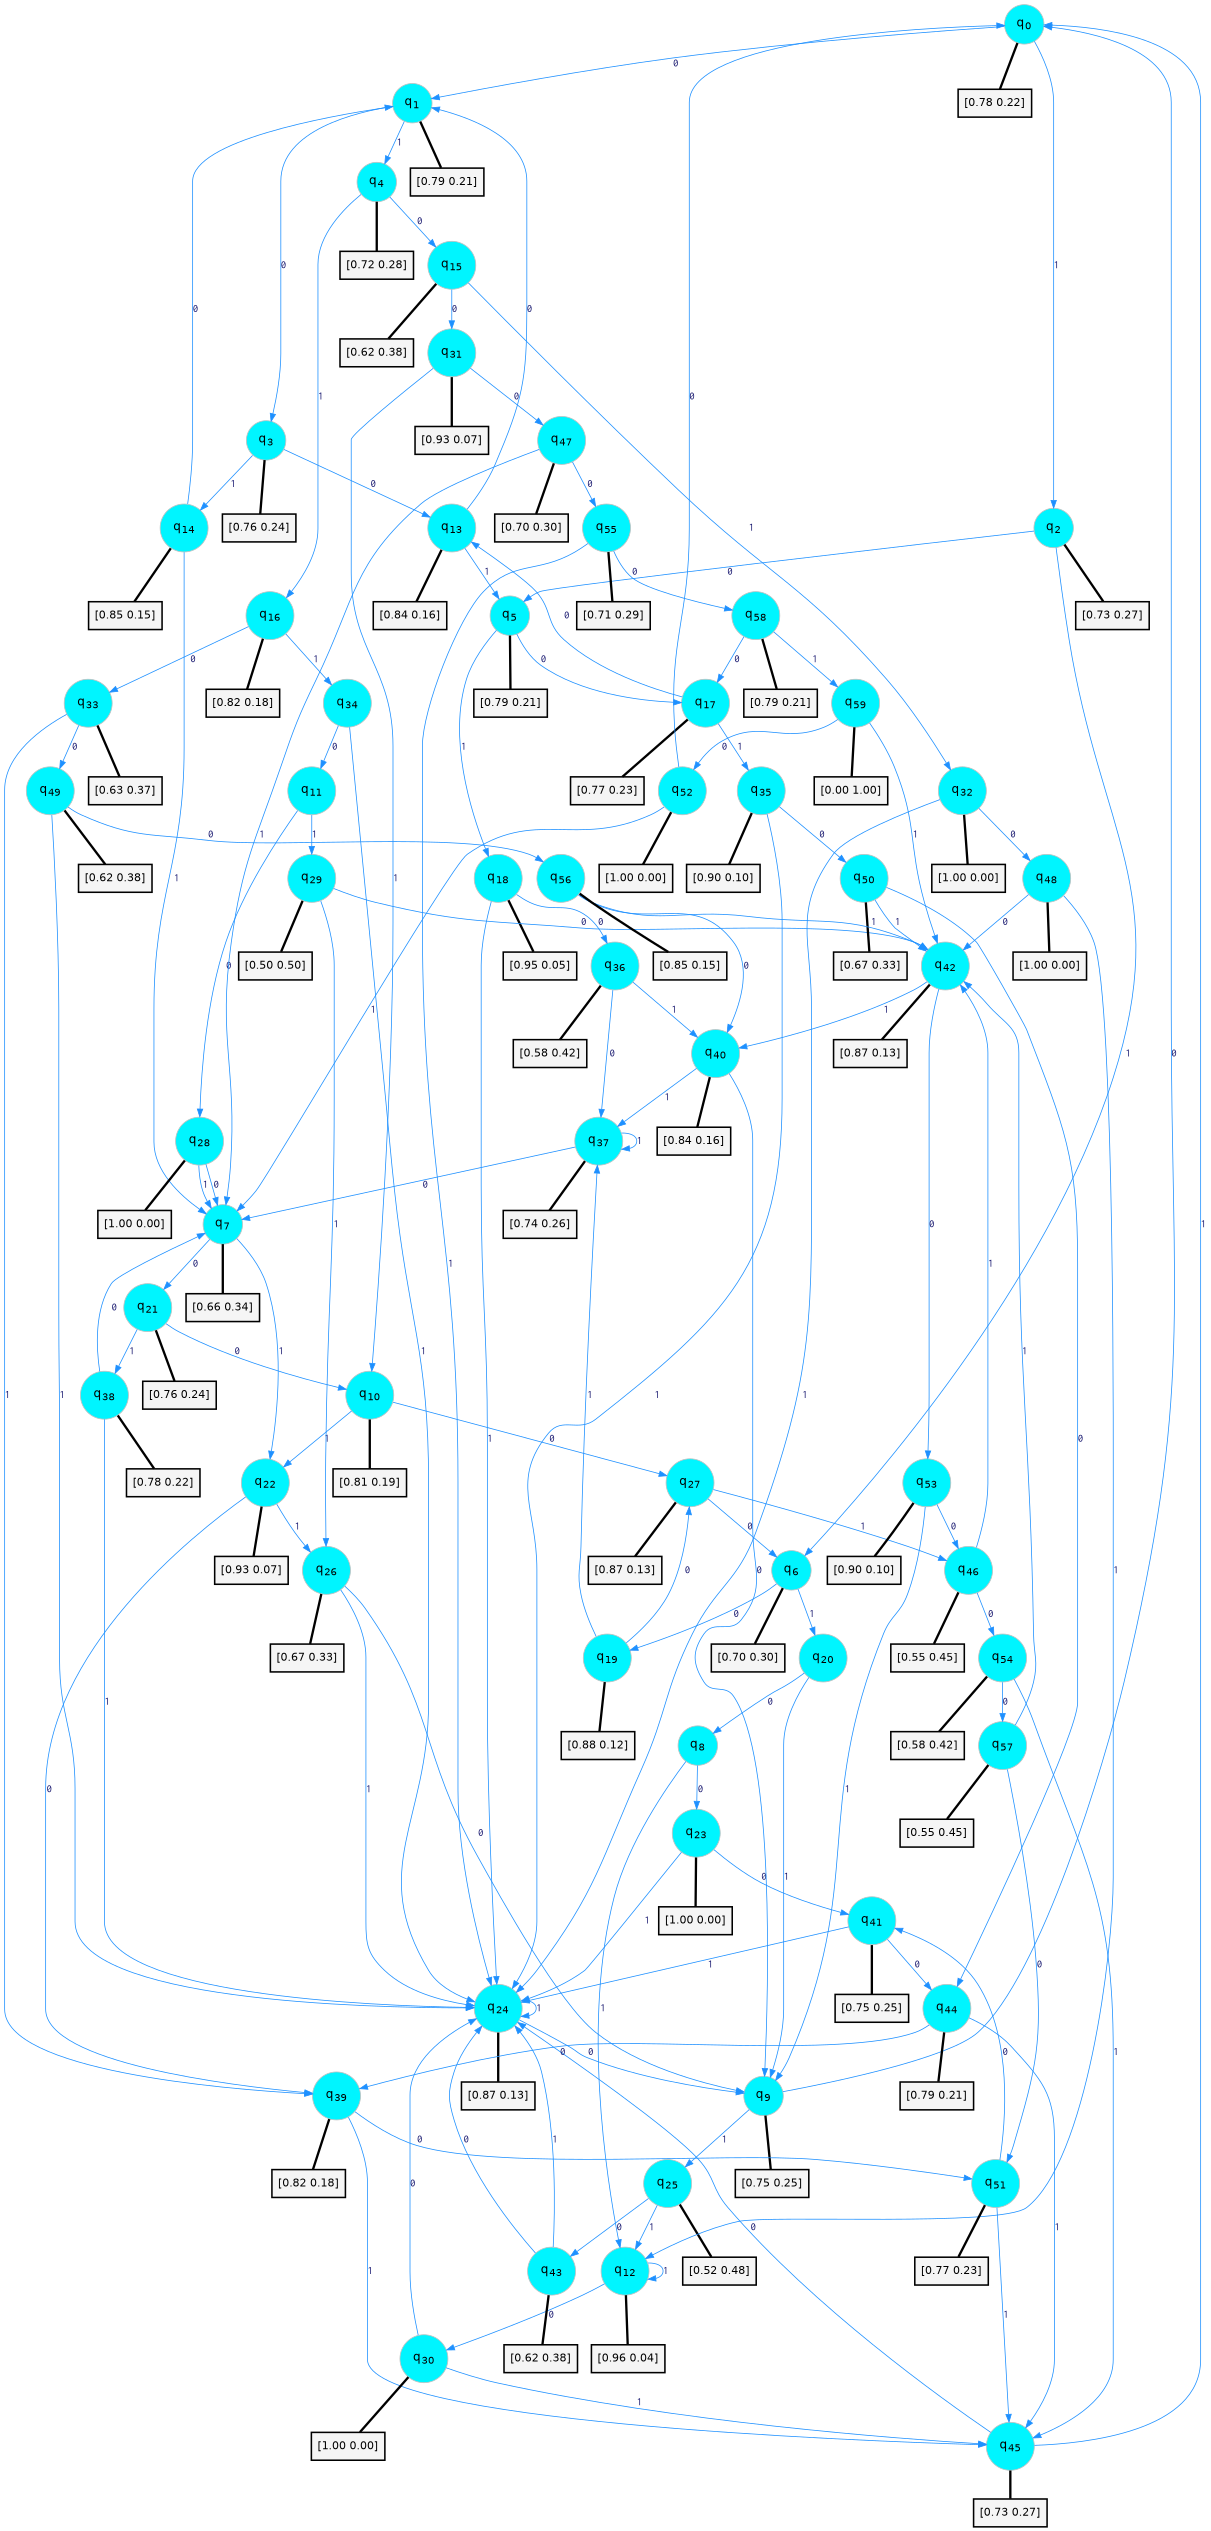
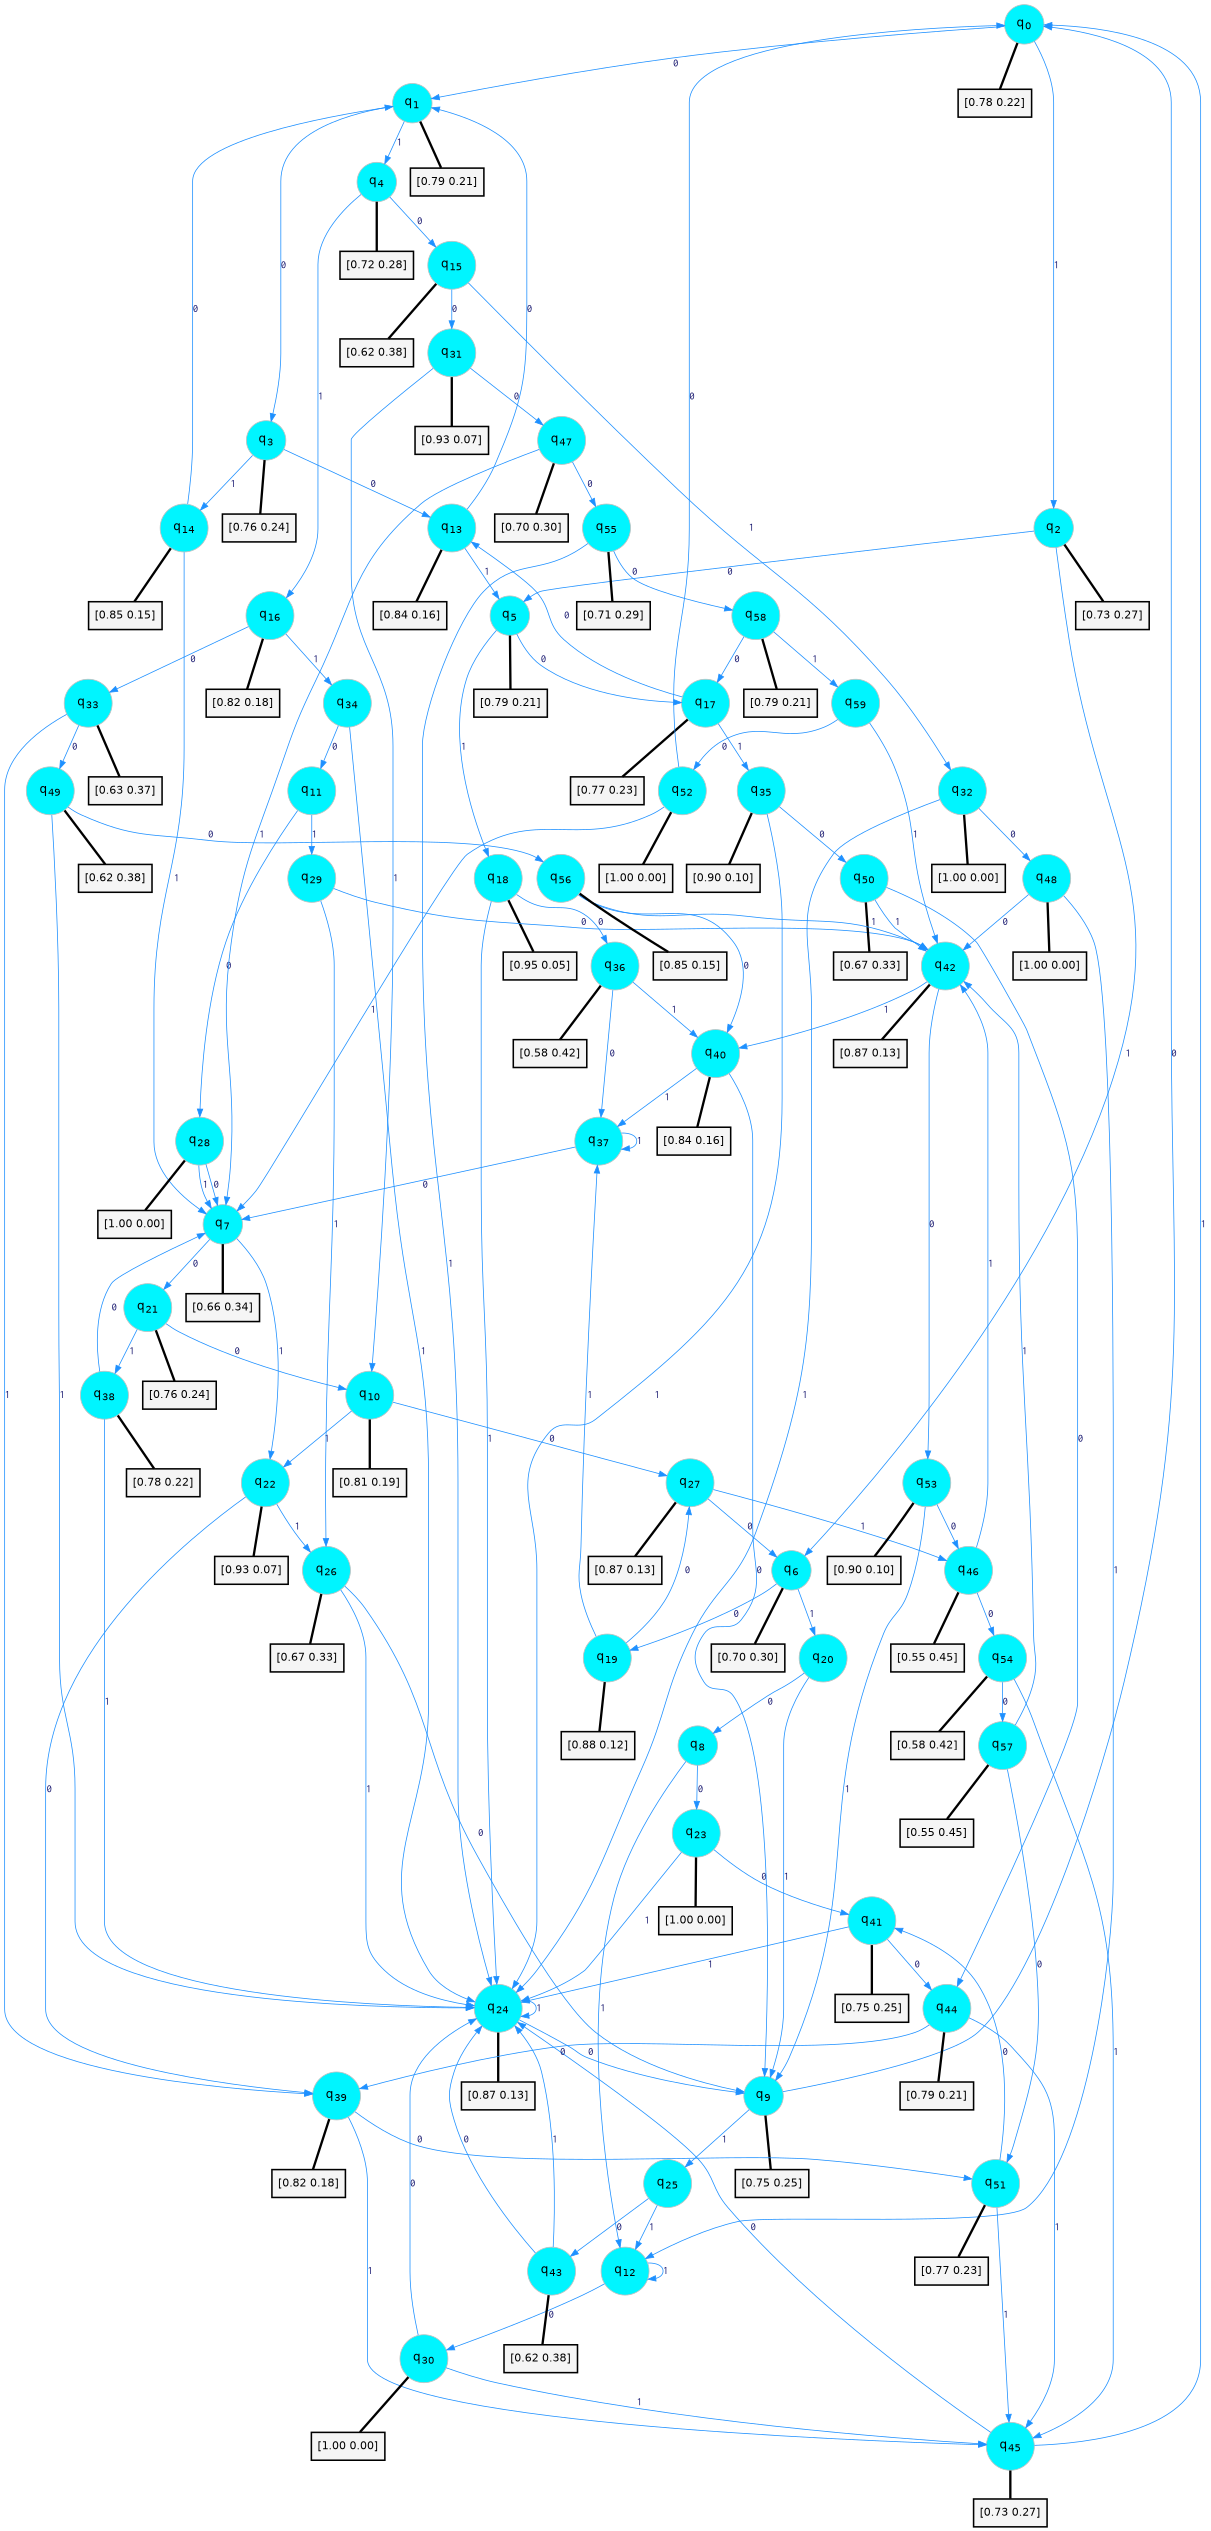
(851, 791) -> none
(275, 966) -> none
(540, 1224) -> none
(719, 2271) -> none
(628, 2359) -> none
